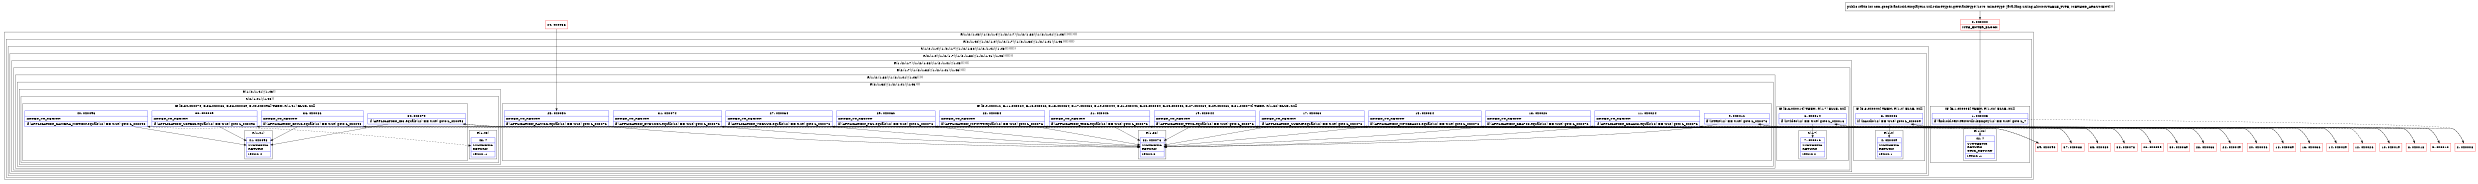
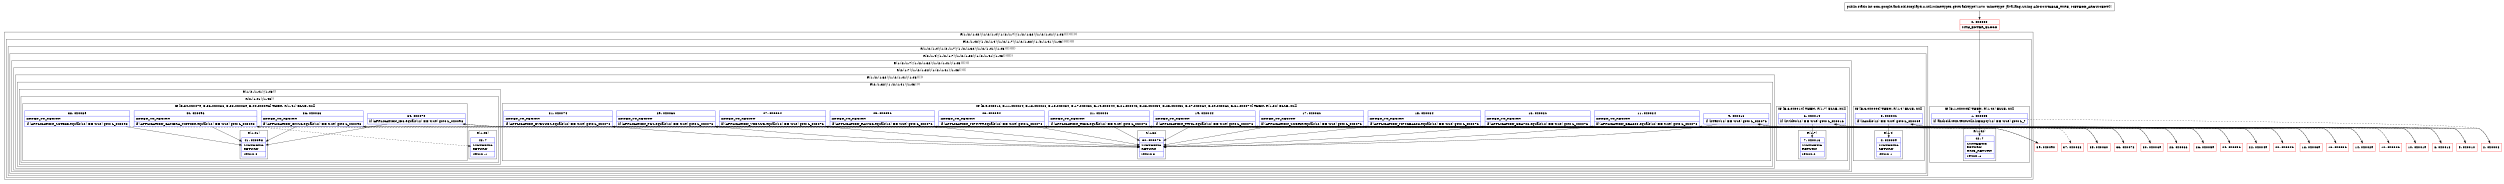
(1169, 127) -> none
none -> (1640, 127)
